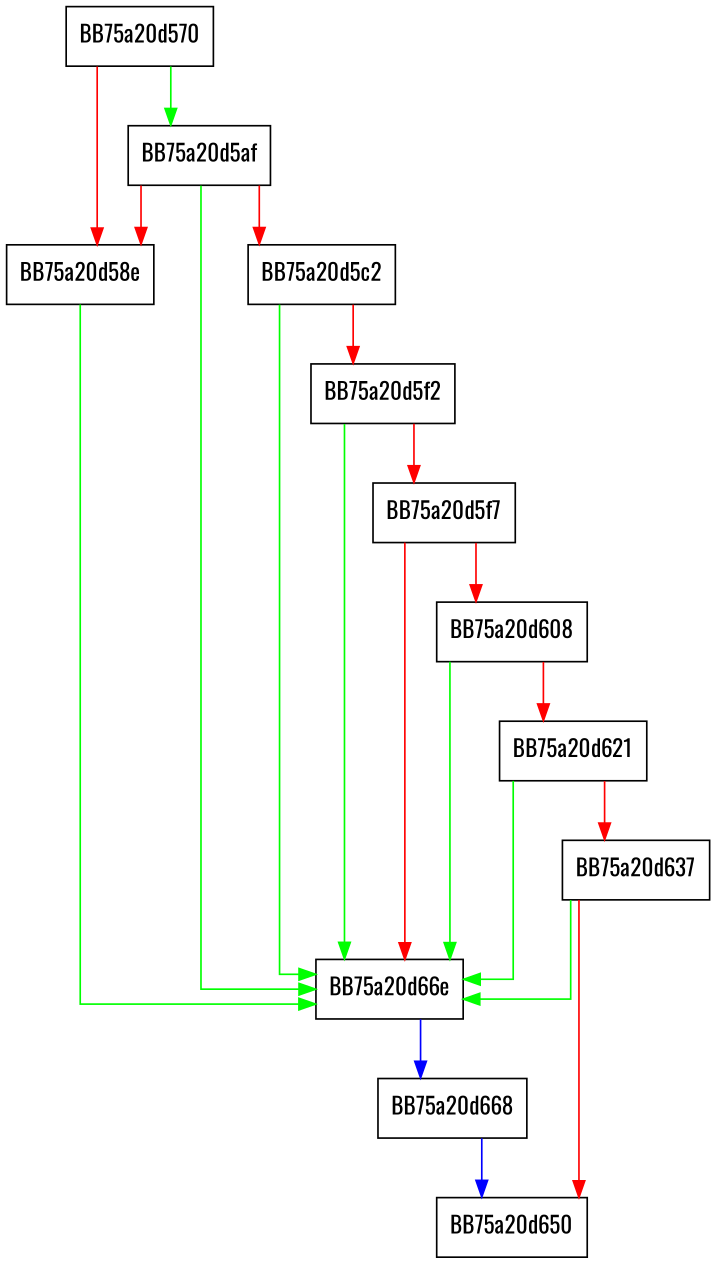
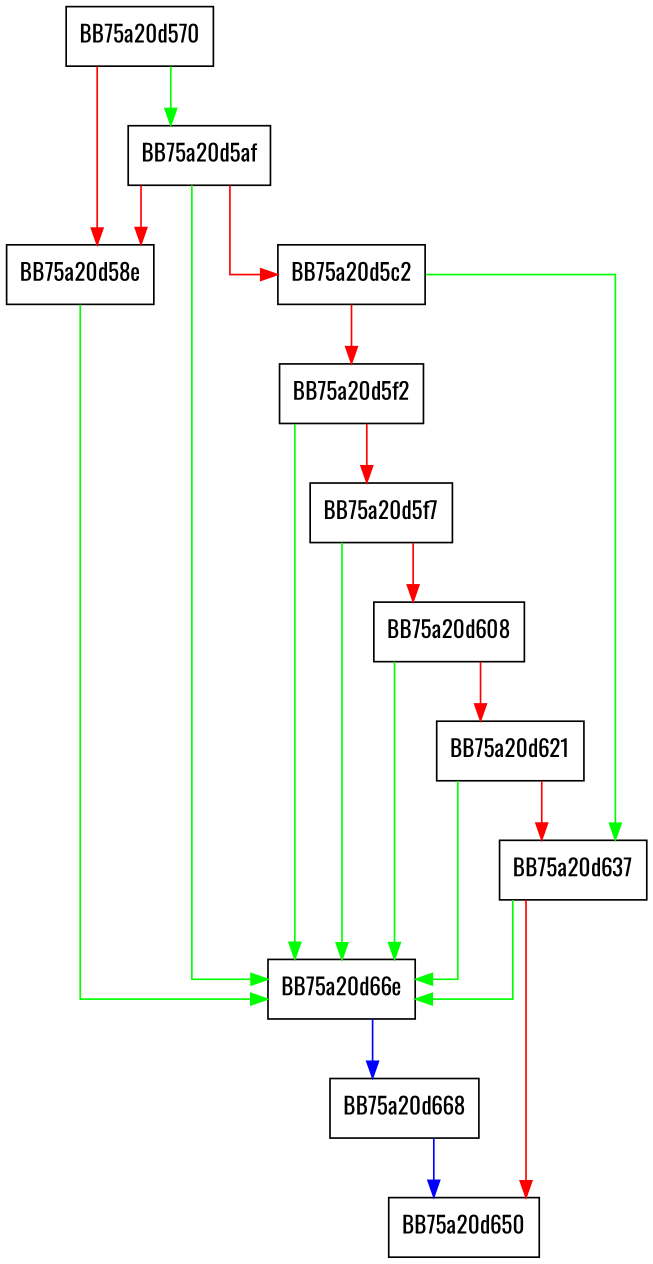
(280, 649) -> (615, 454)
(405, 743) -> (342, 743)
